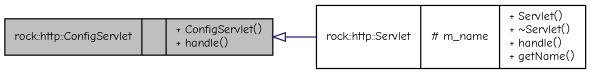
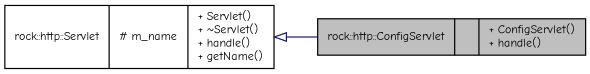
(301, 37) -> (302, 37)
